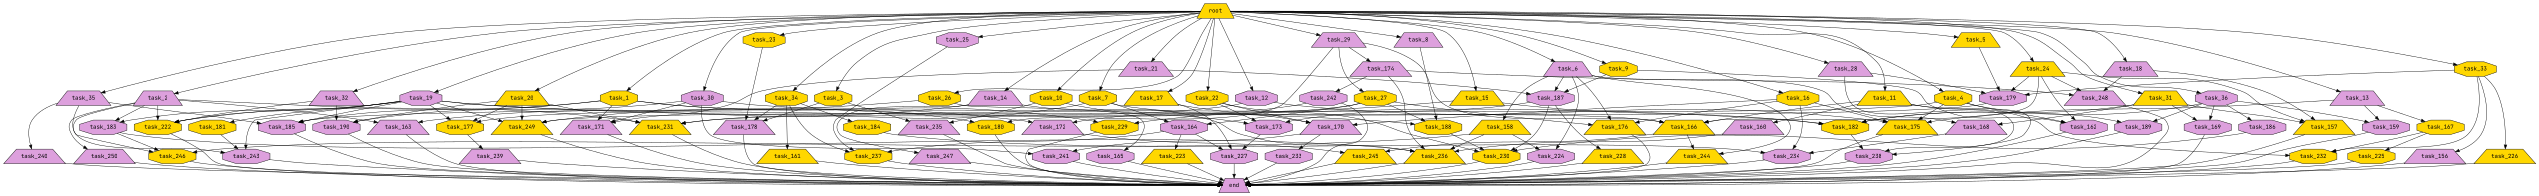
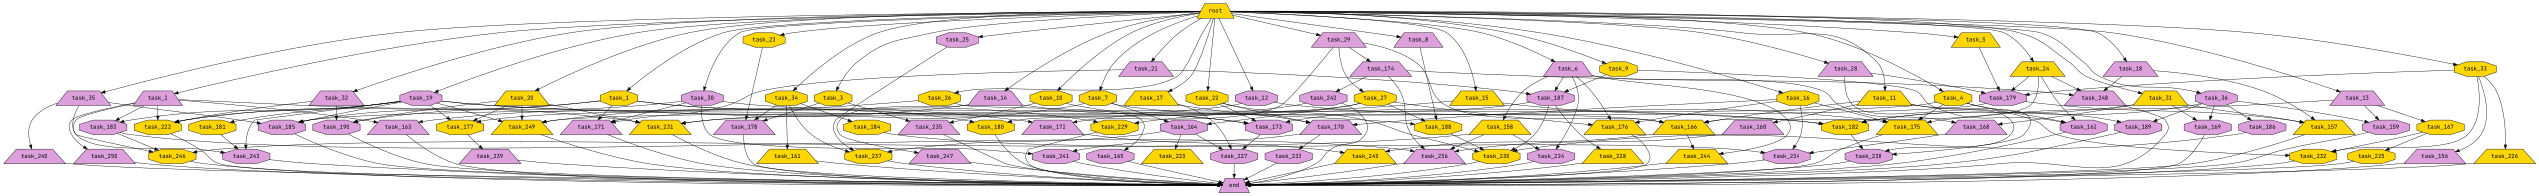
(2186, 79) -> (2170, 111)
(1226, 127) -> (1133, 114)
(1435, 156) -> (1435, 156)
(1204, 171) -> none
